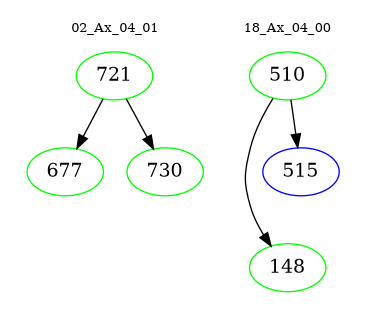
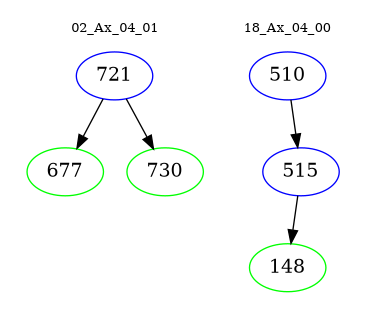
(115, 76) -> (115, 76)
(288, 76) -> (288, 76)
(247, 166) -> (295, 213)
